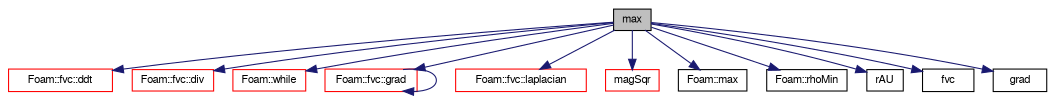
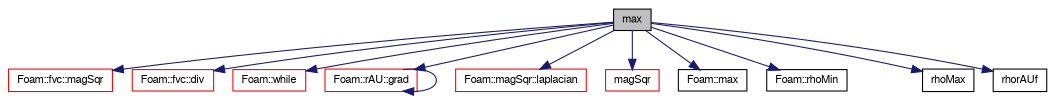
(61, 80) -> (61, 80)
(371, 80) -> (371, 80)
(521, 80) -> (521, 80)
(885, 80) -> none
(948, 80) -> (948, 80)
(1020, 80) -> (1020, 80)
